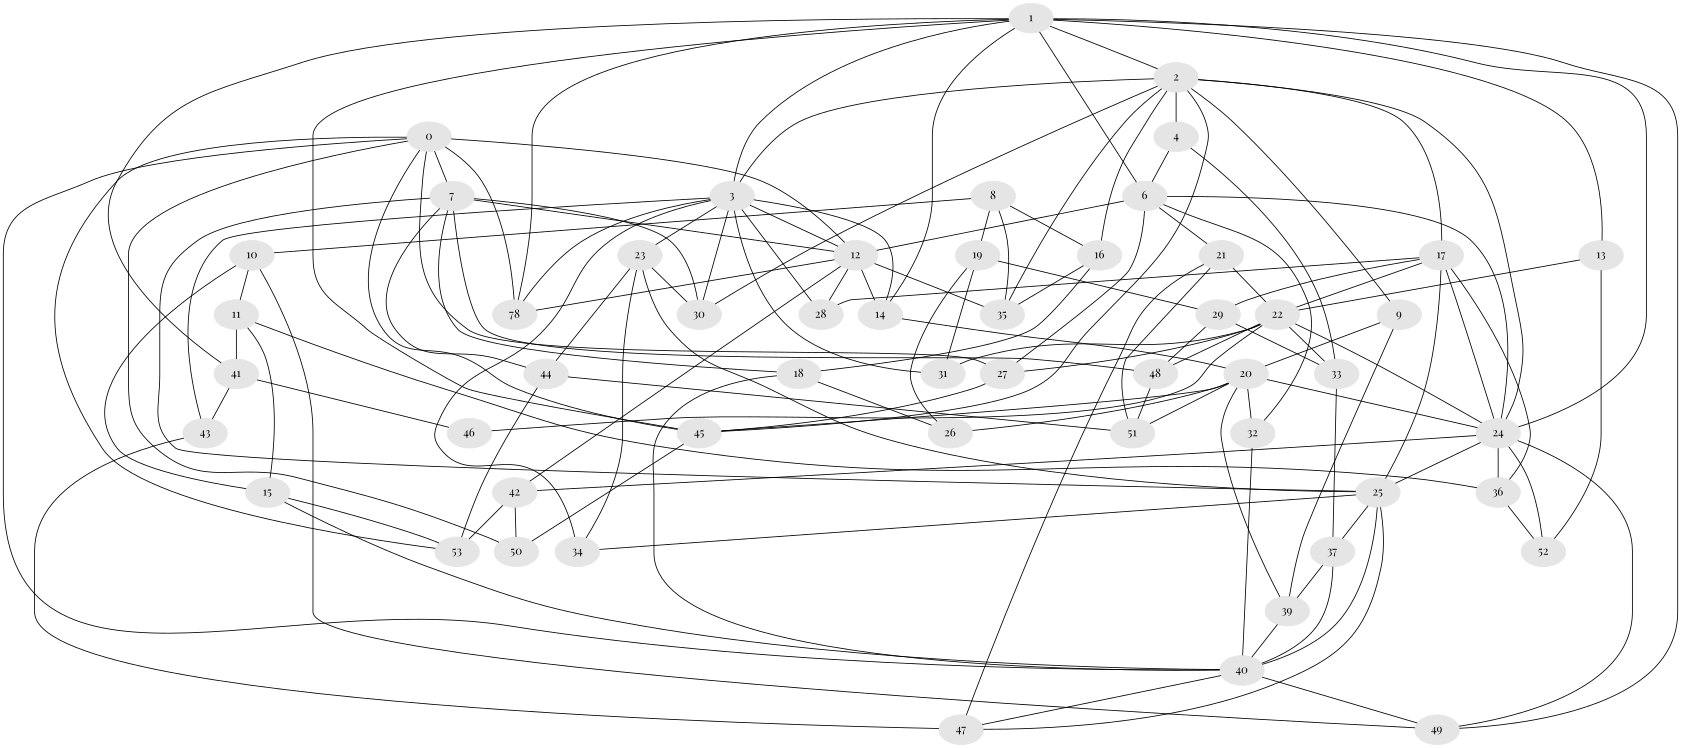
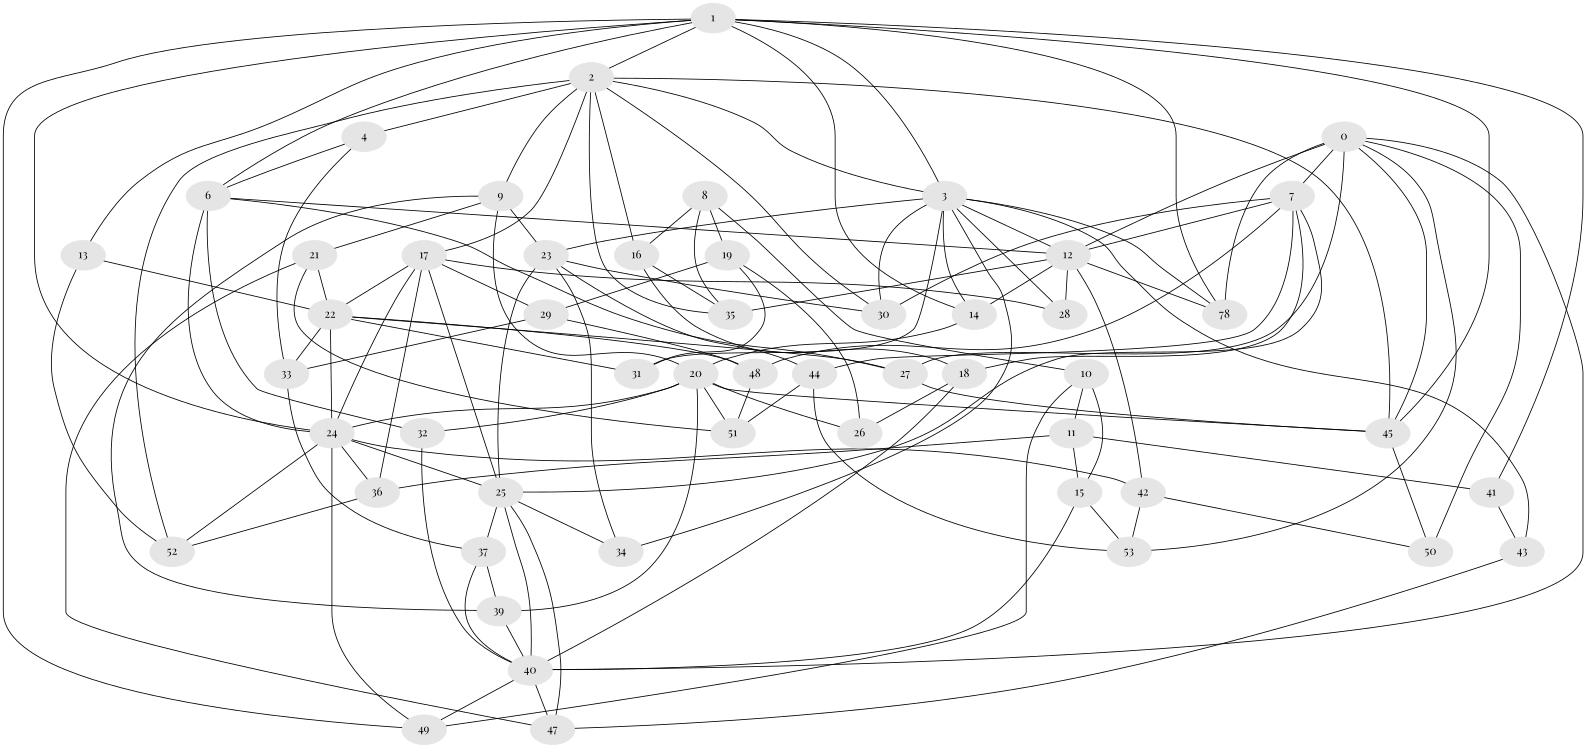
(1462, 154) -> (194, 168)
none -> (523, 226)
(1184, 227) -> (415, 223)
(469, 433) -> none
